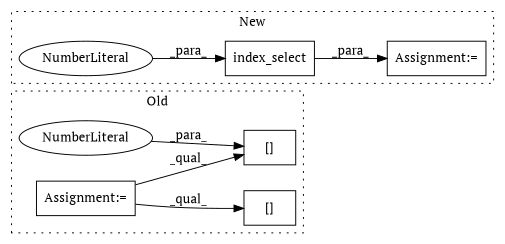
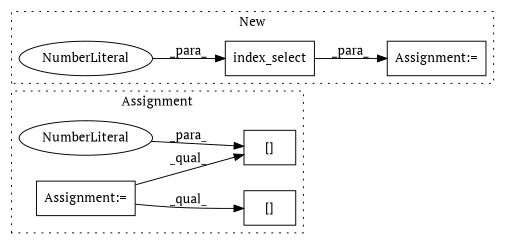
(157, 102) -> (157, 102)
